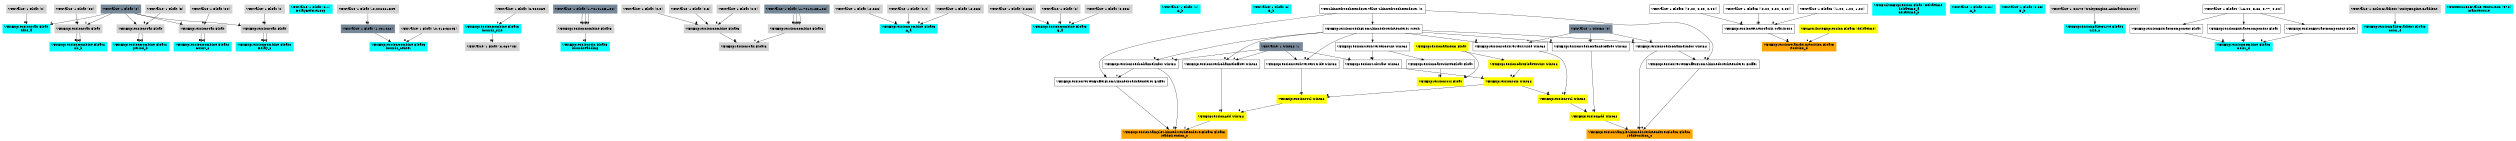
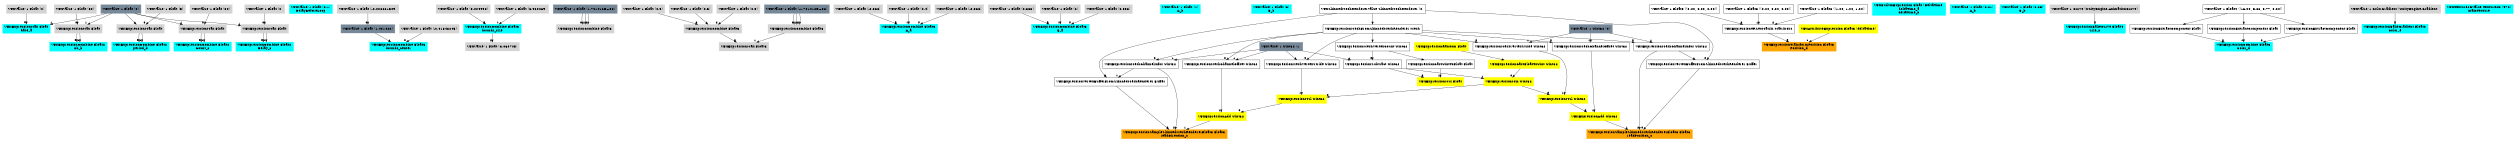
none -> (463, 9)
(585, 47) -> none
(1479, 64) -> (1405, 73)
